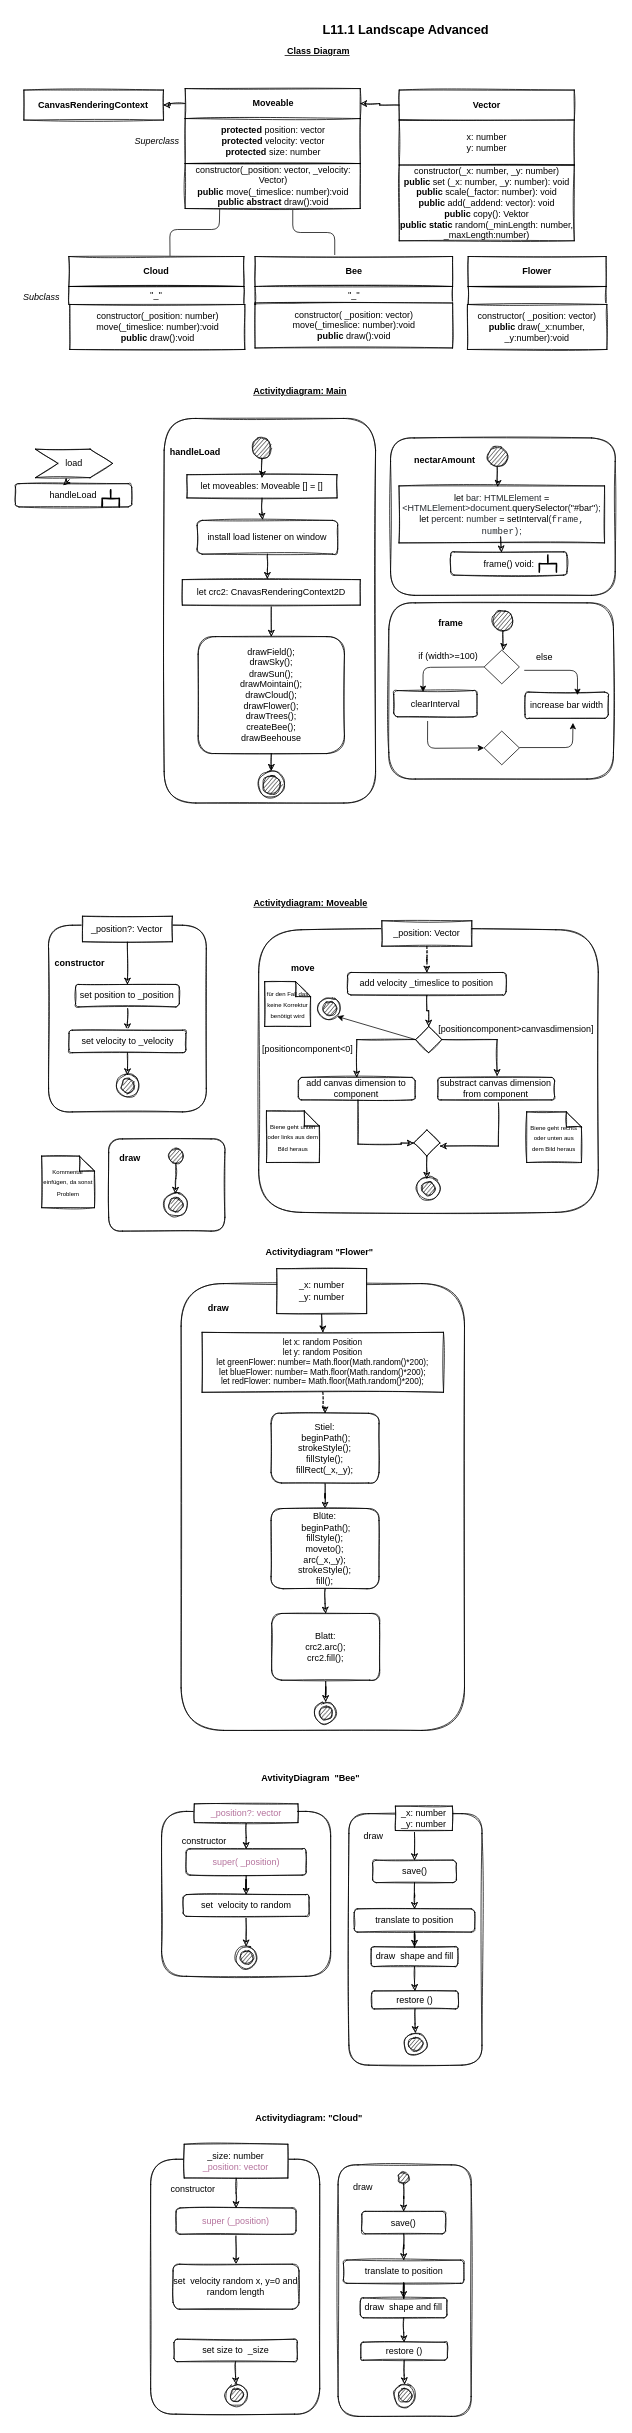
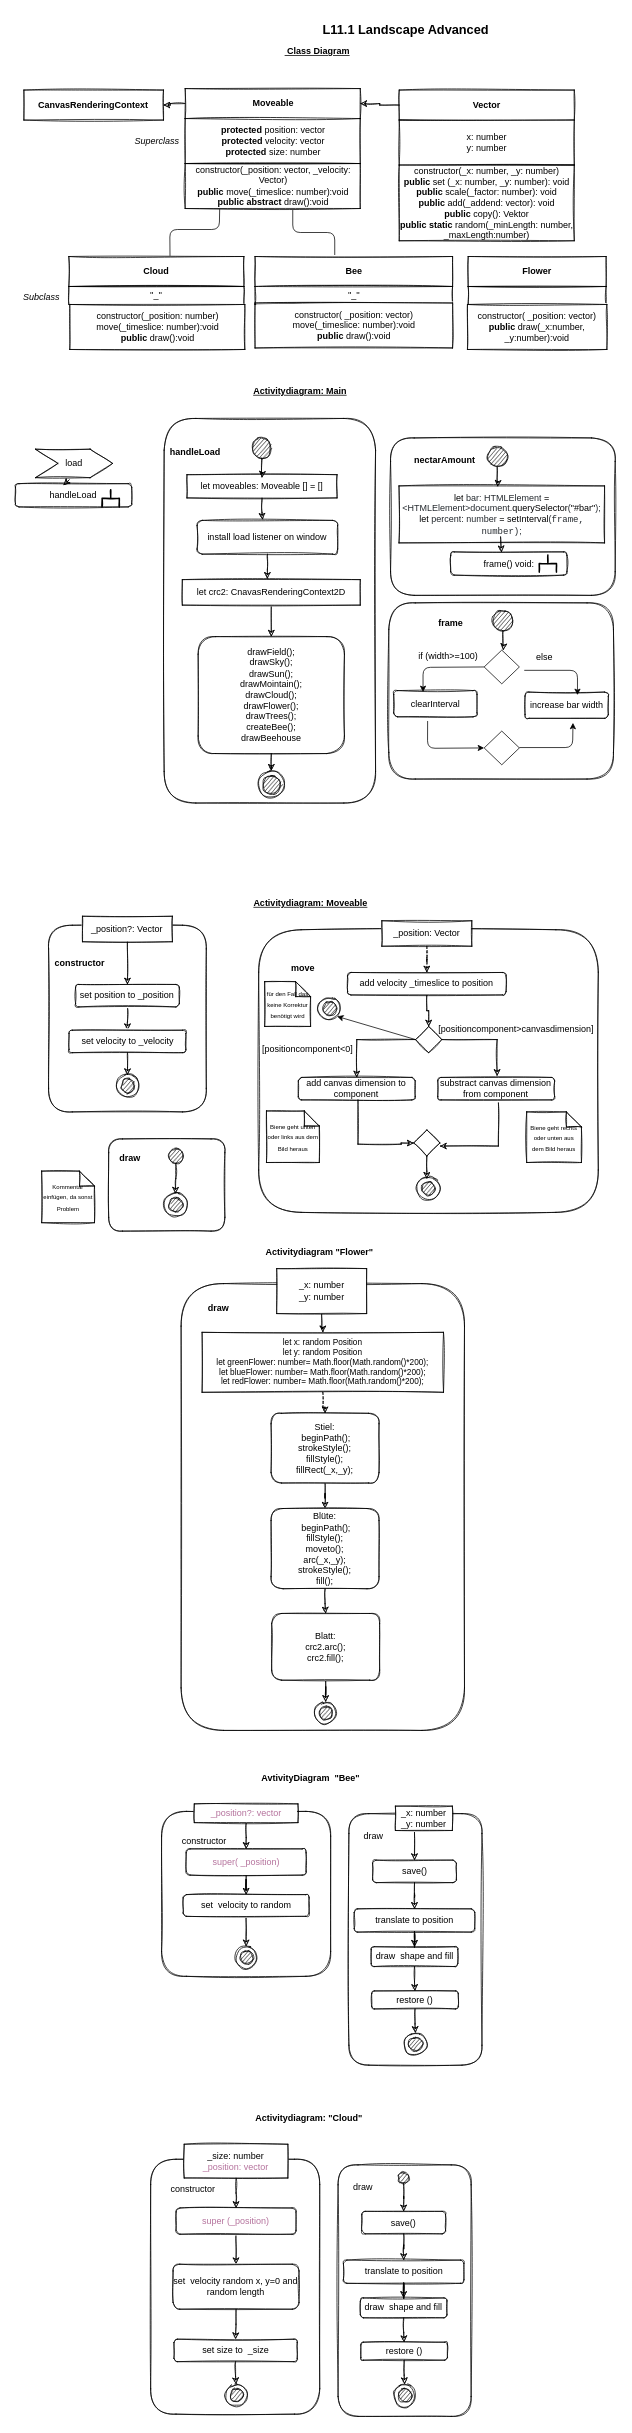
(68, 1182) -> (68, 1197)
none -> (236, 2323)
